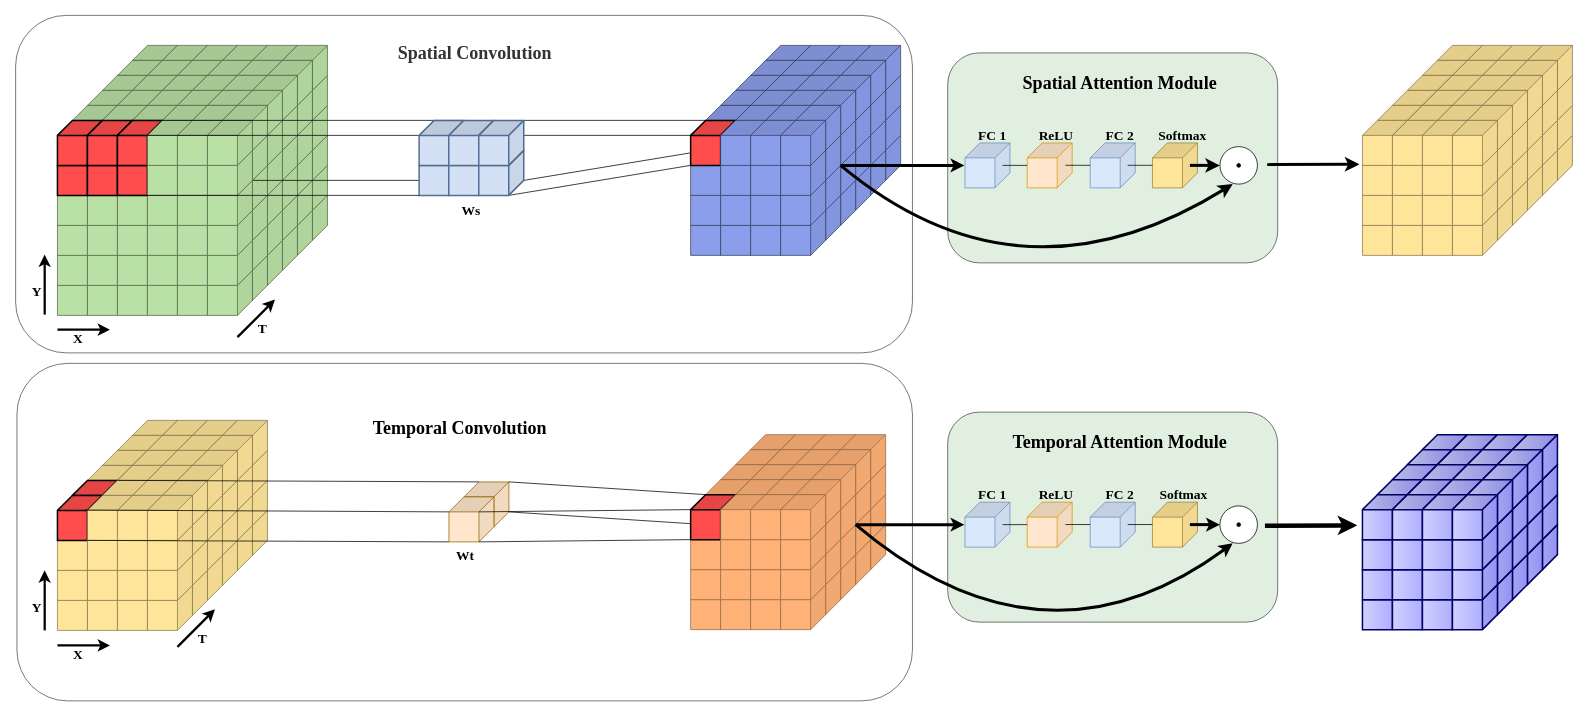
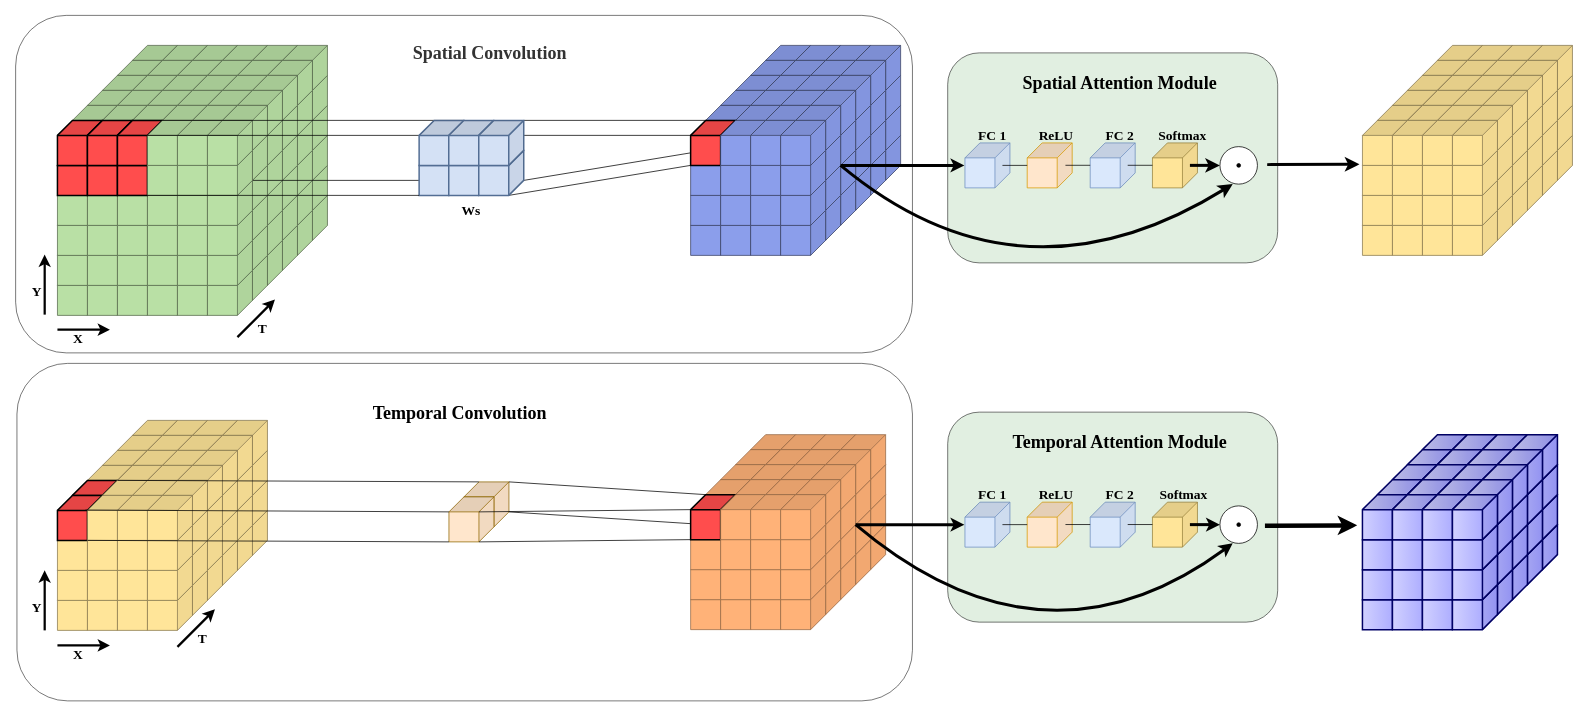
(475, 53) -> (490, 53)
(460, 428) -> (460, 413)
(465, 556) -> none
